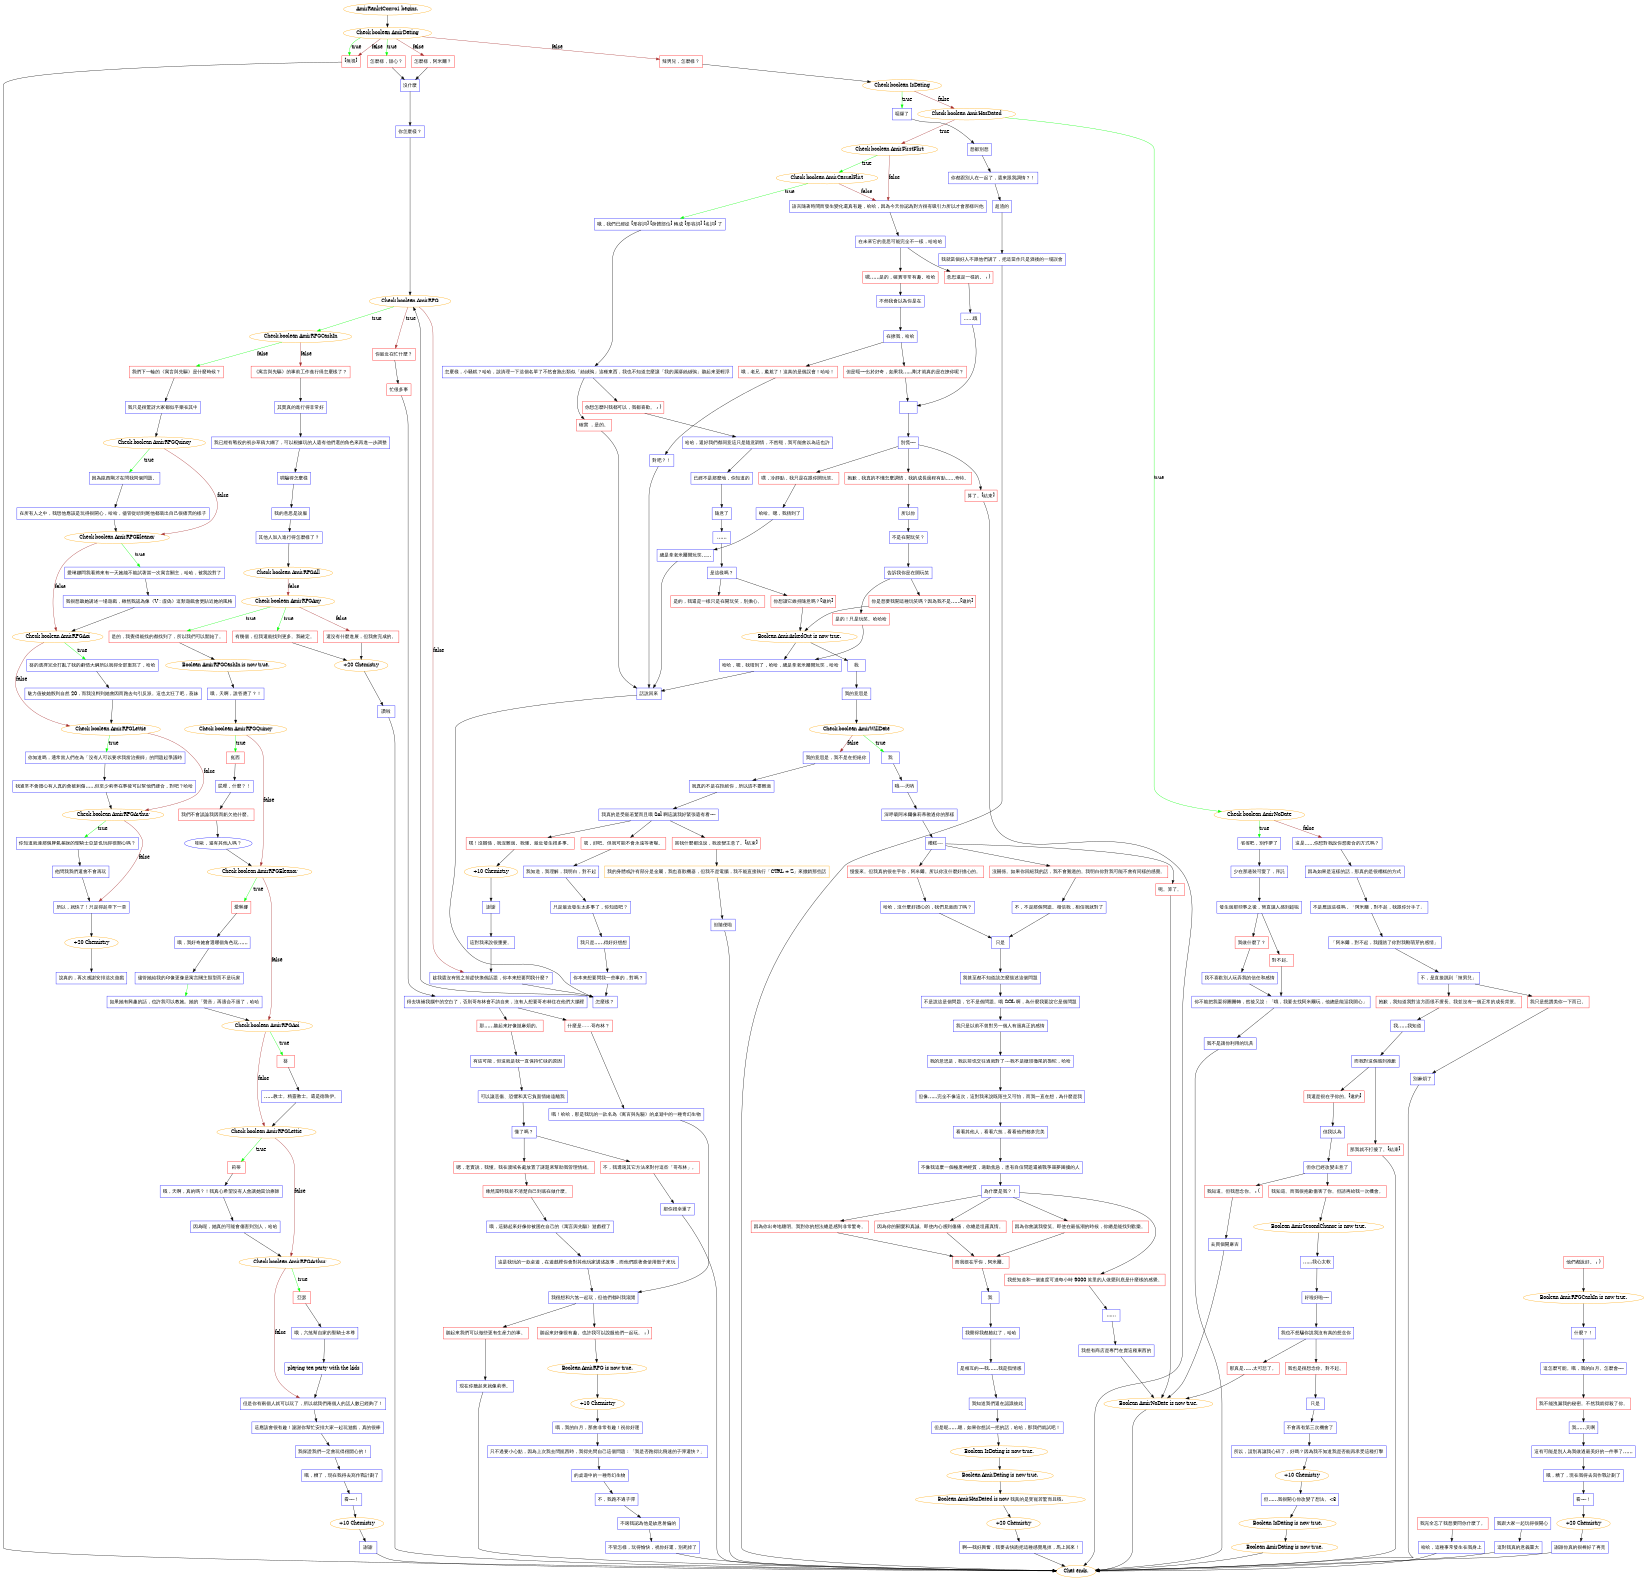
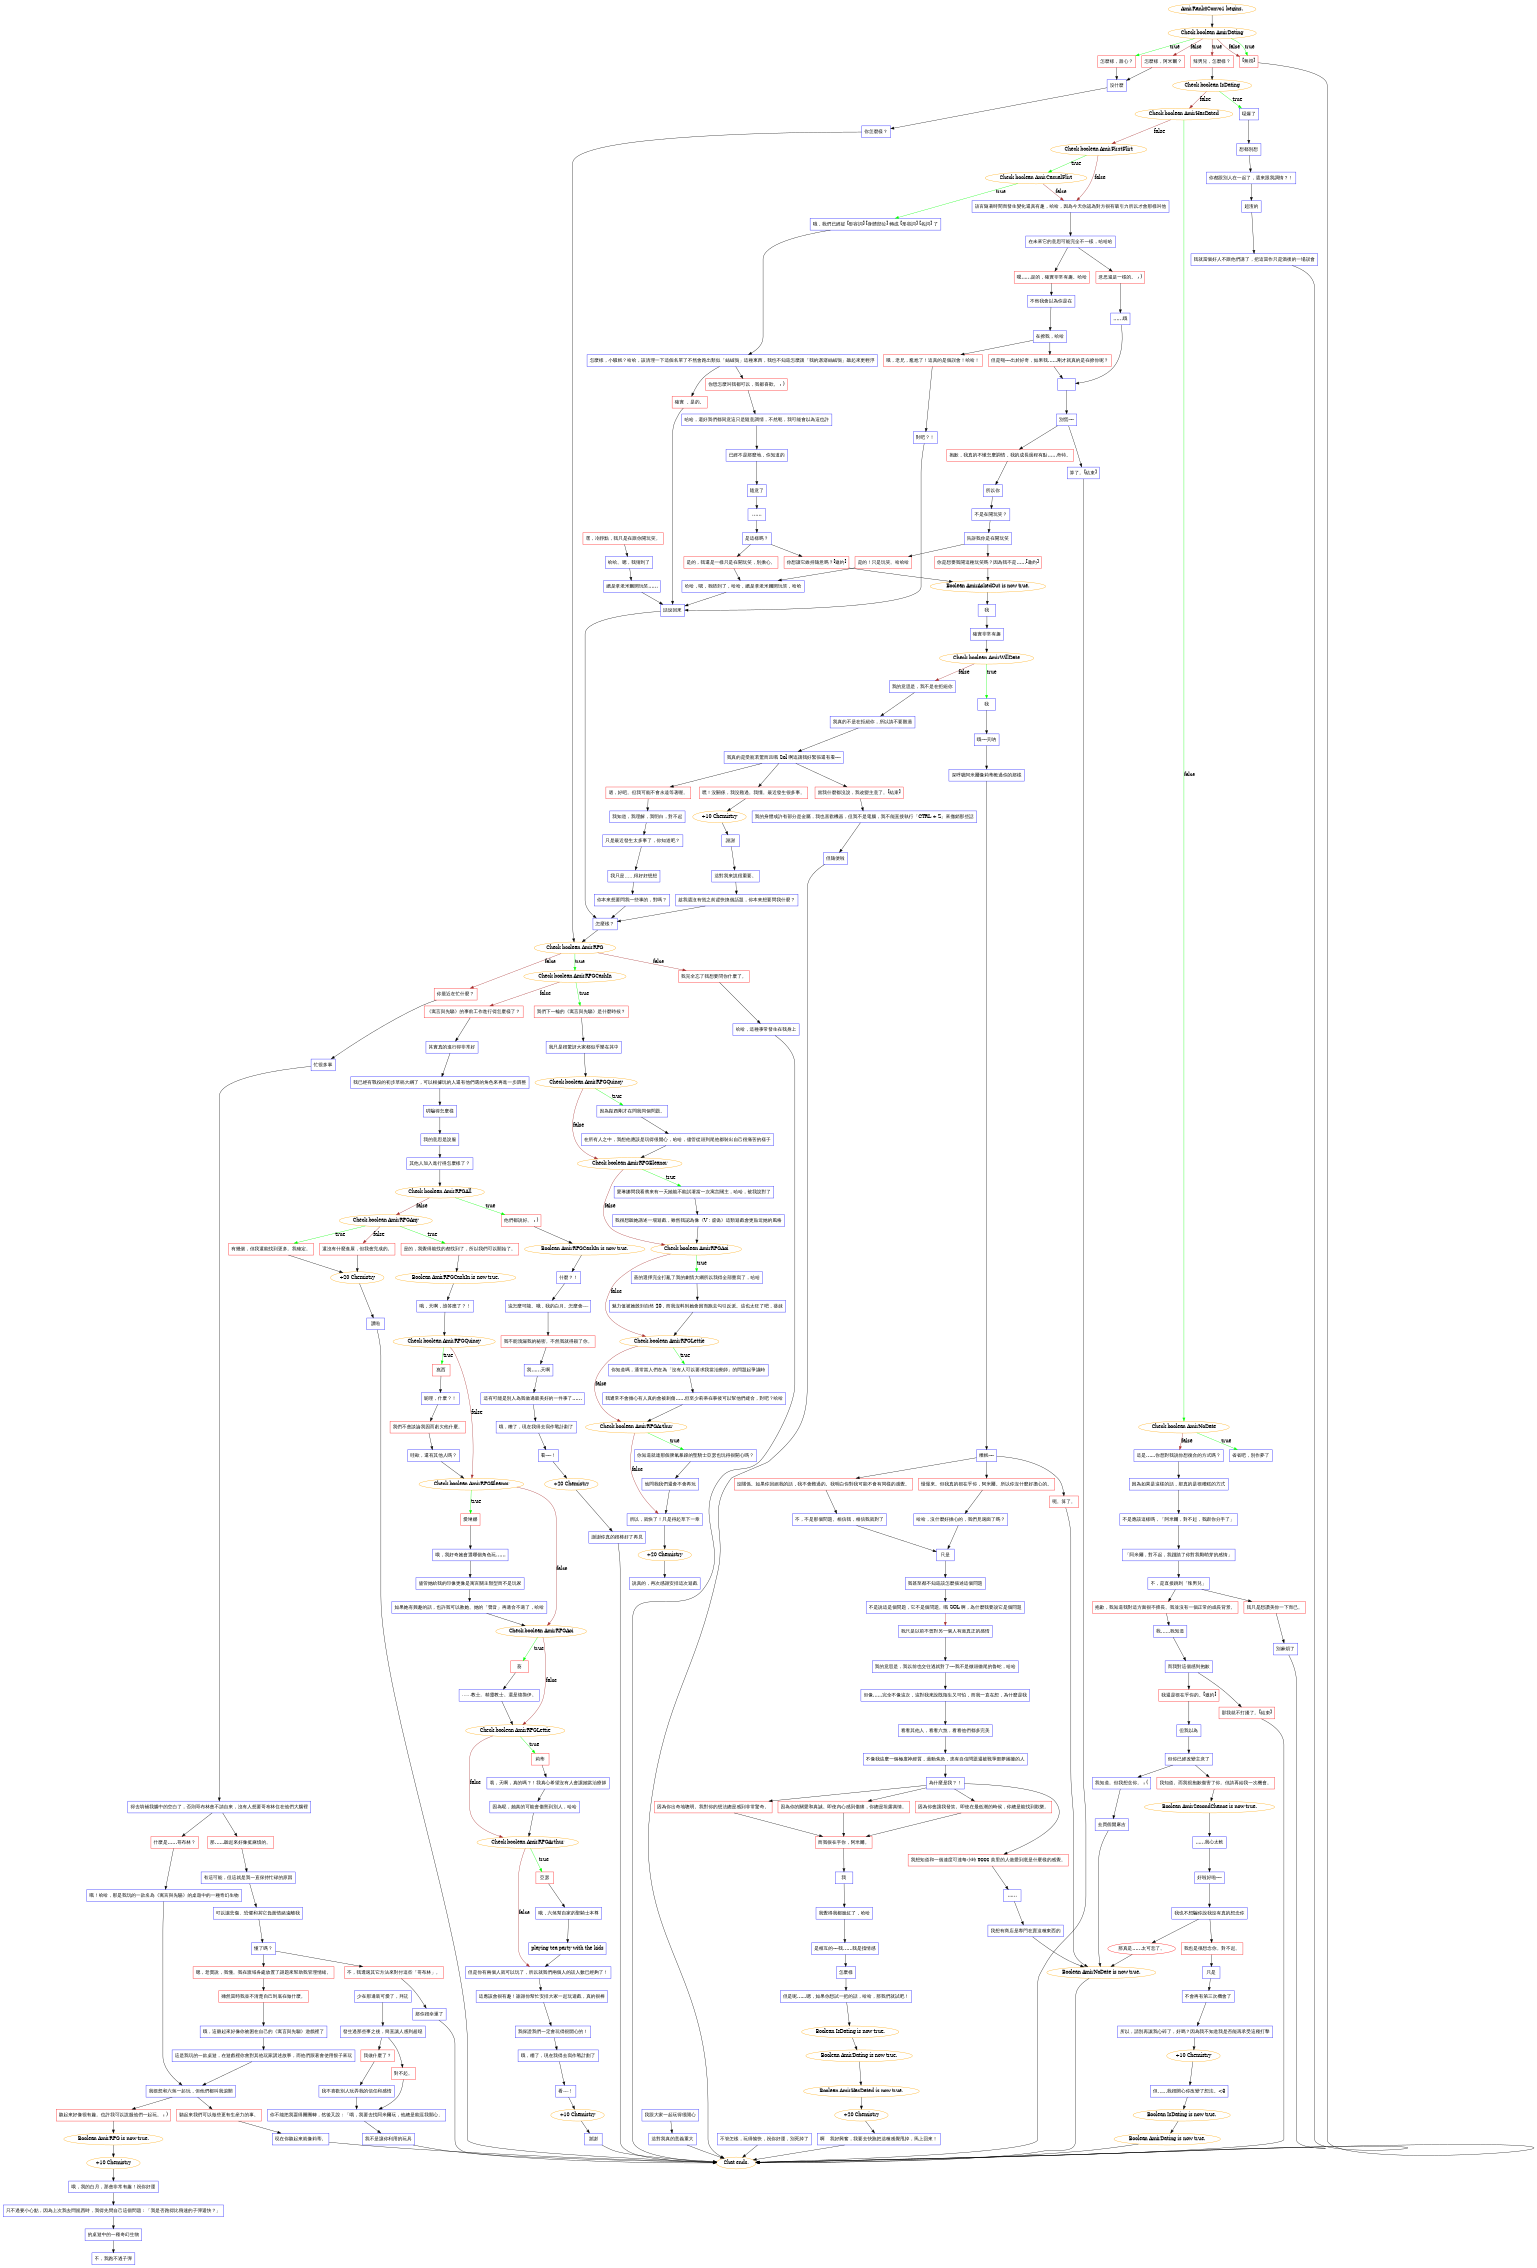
(557, 47) -> (1217, 47)
(944, 132) -> (1159, 132)
(411, 319) -> (550, 962)
(263, 354) -> (584, 994)
(399, 390) -> (323, 1065)
(859, 459) -> none
(1159, 478) -> (1190, 775)
(981, 496) -> (1083, 473)
(433, 644) -> (640, 961)
(791, 650) -> (736, 573)
(856, 694) -> (987, 634)
(218, 843) -> (434, 1456)
(1259, 856) -> none
(717, 872) -> (864, 817)
(187, 988) -> (470, 1594)
(1000, 1012) -> (945, 1618)
(1233, 1191) -> (1122, 1783)
none -> (478, 1206)
(1253, 1368) -> (1142, 1949)
(997, 1404) -> (846, 1973)
(1000, 1500) -> (861, 2091)
(648, 1524) -> none
